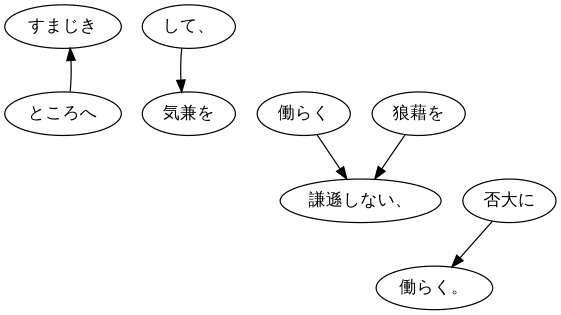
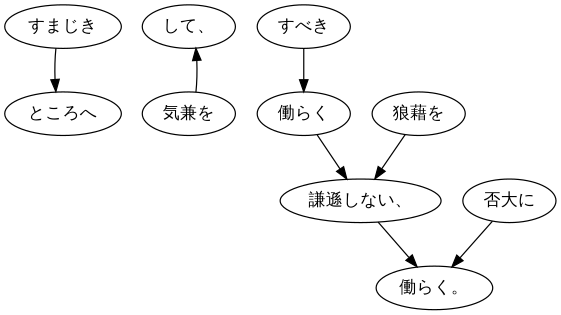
none -> (304, 27)
(181, 64) -> (197, 76)
(71, 76) -> (55, 64)
none -> (393, 240)
